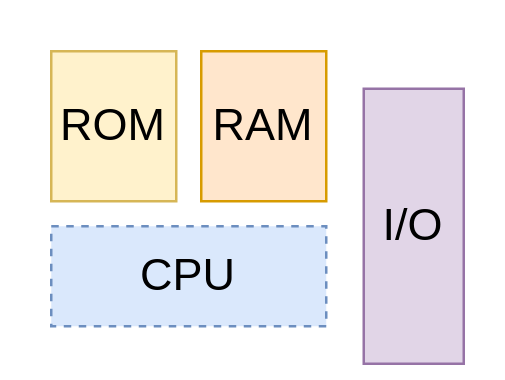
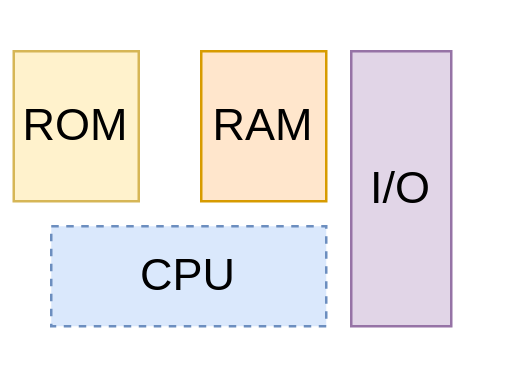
(114, 126) -> (76, 126)
(414, 226) -> (401, 189)
